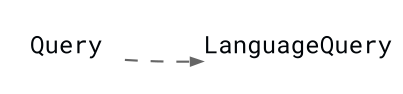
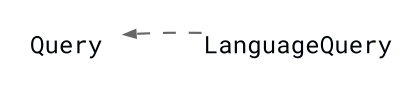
(158, 61) -> (169, 33)
